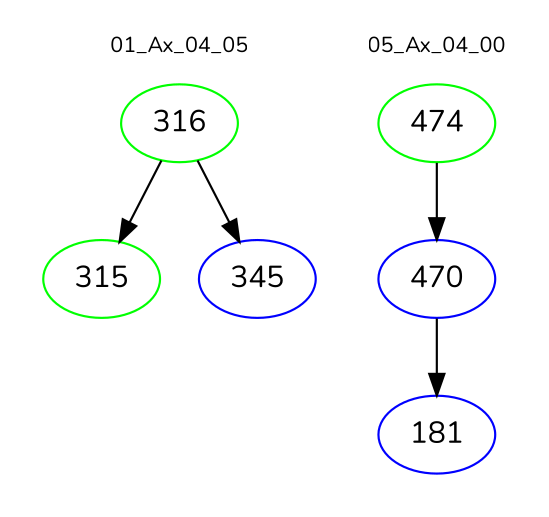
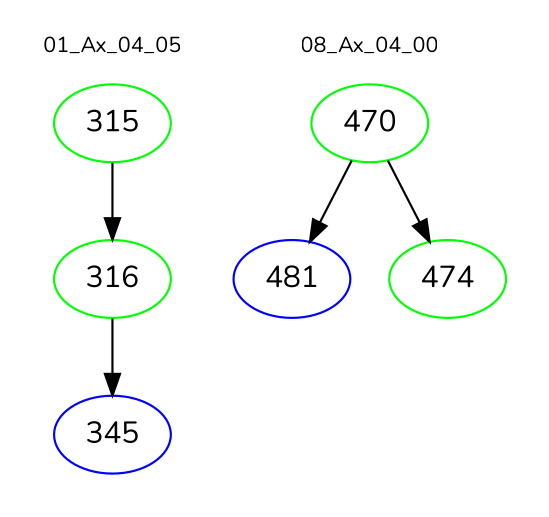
(437, 46) -> (370, 46)
(146, 191) -> (112, 191)
(437, 191) -> (404, 191)
(437, 279) -> (370, 123)
(437, 435) -> (292, 279)
